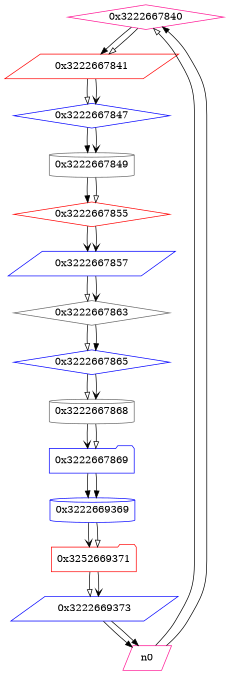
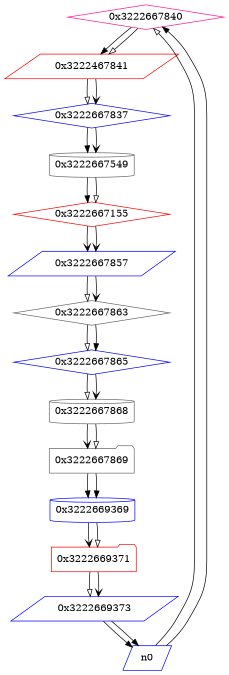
(92, 66) -> (92, 66)
(92, 116) -> (92, 116)
(92, 165) -> (92, 165)
(92, 214) -> (92, 214)
(92, 461) -> (92, 461)
(94, 559) -> (94, 559)
(147, 658) -> (147, 658)
